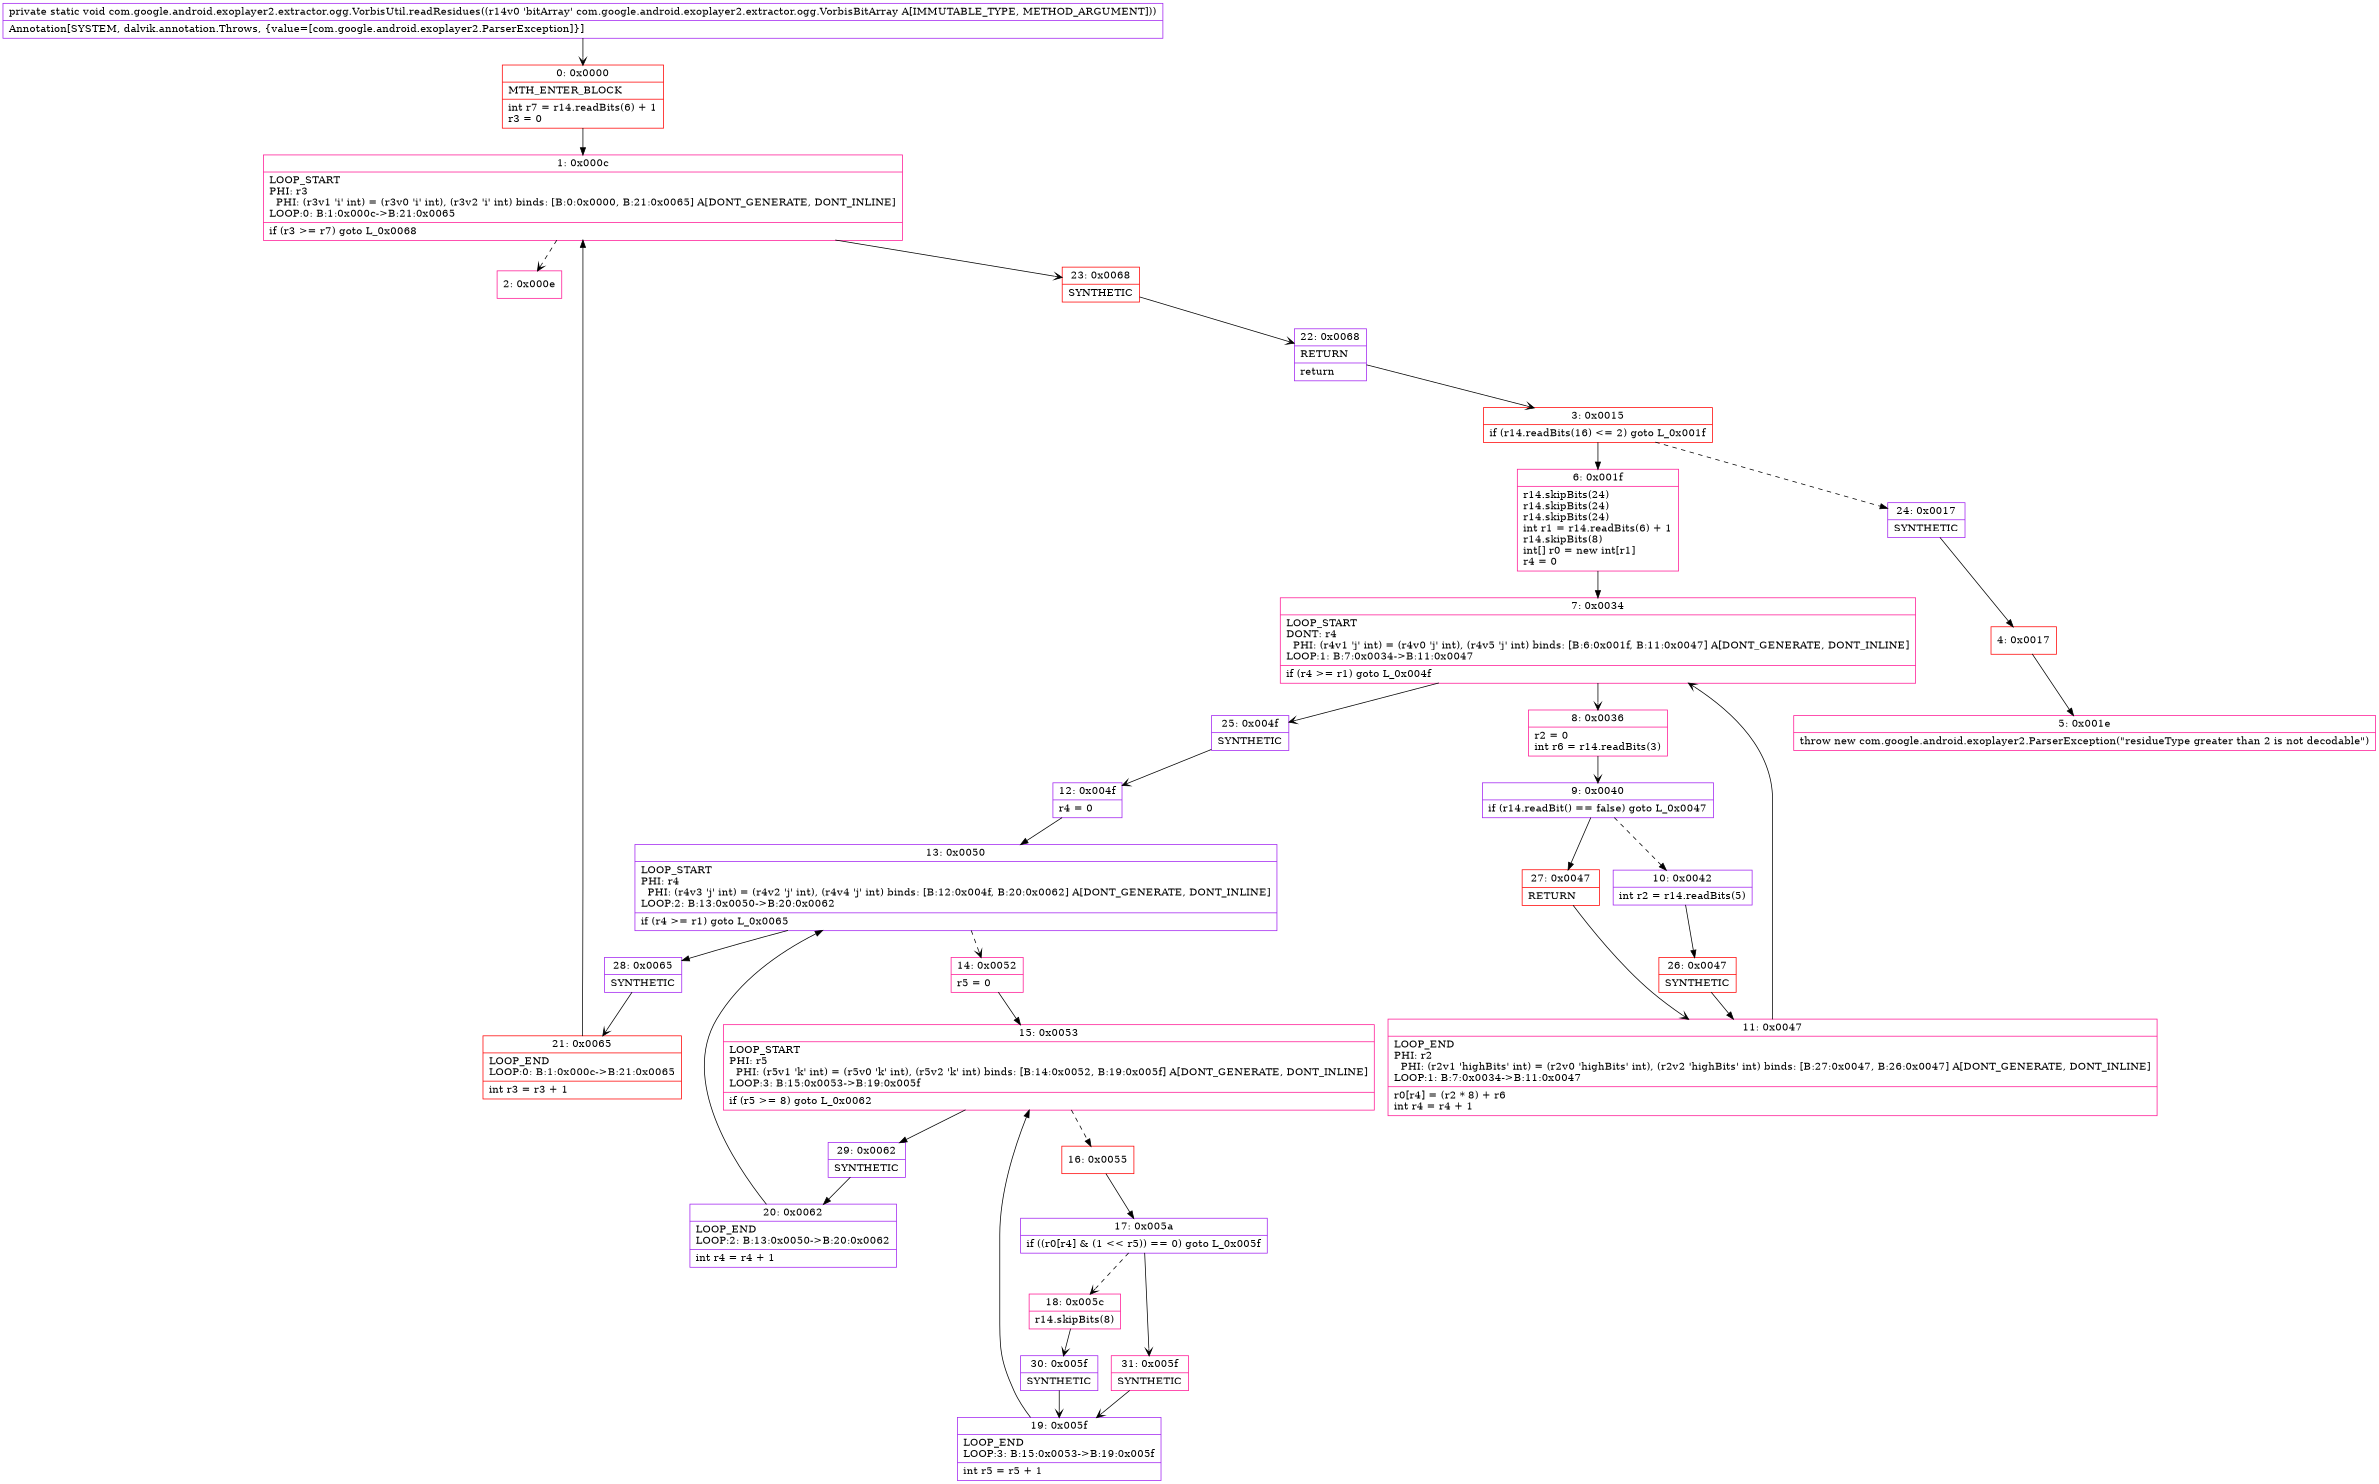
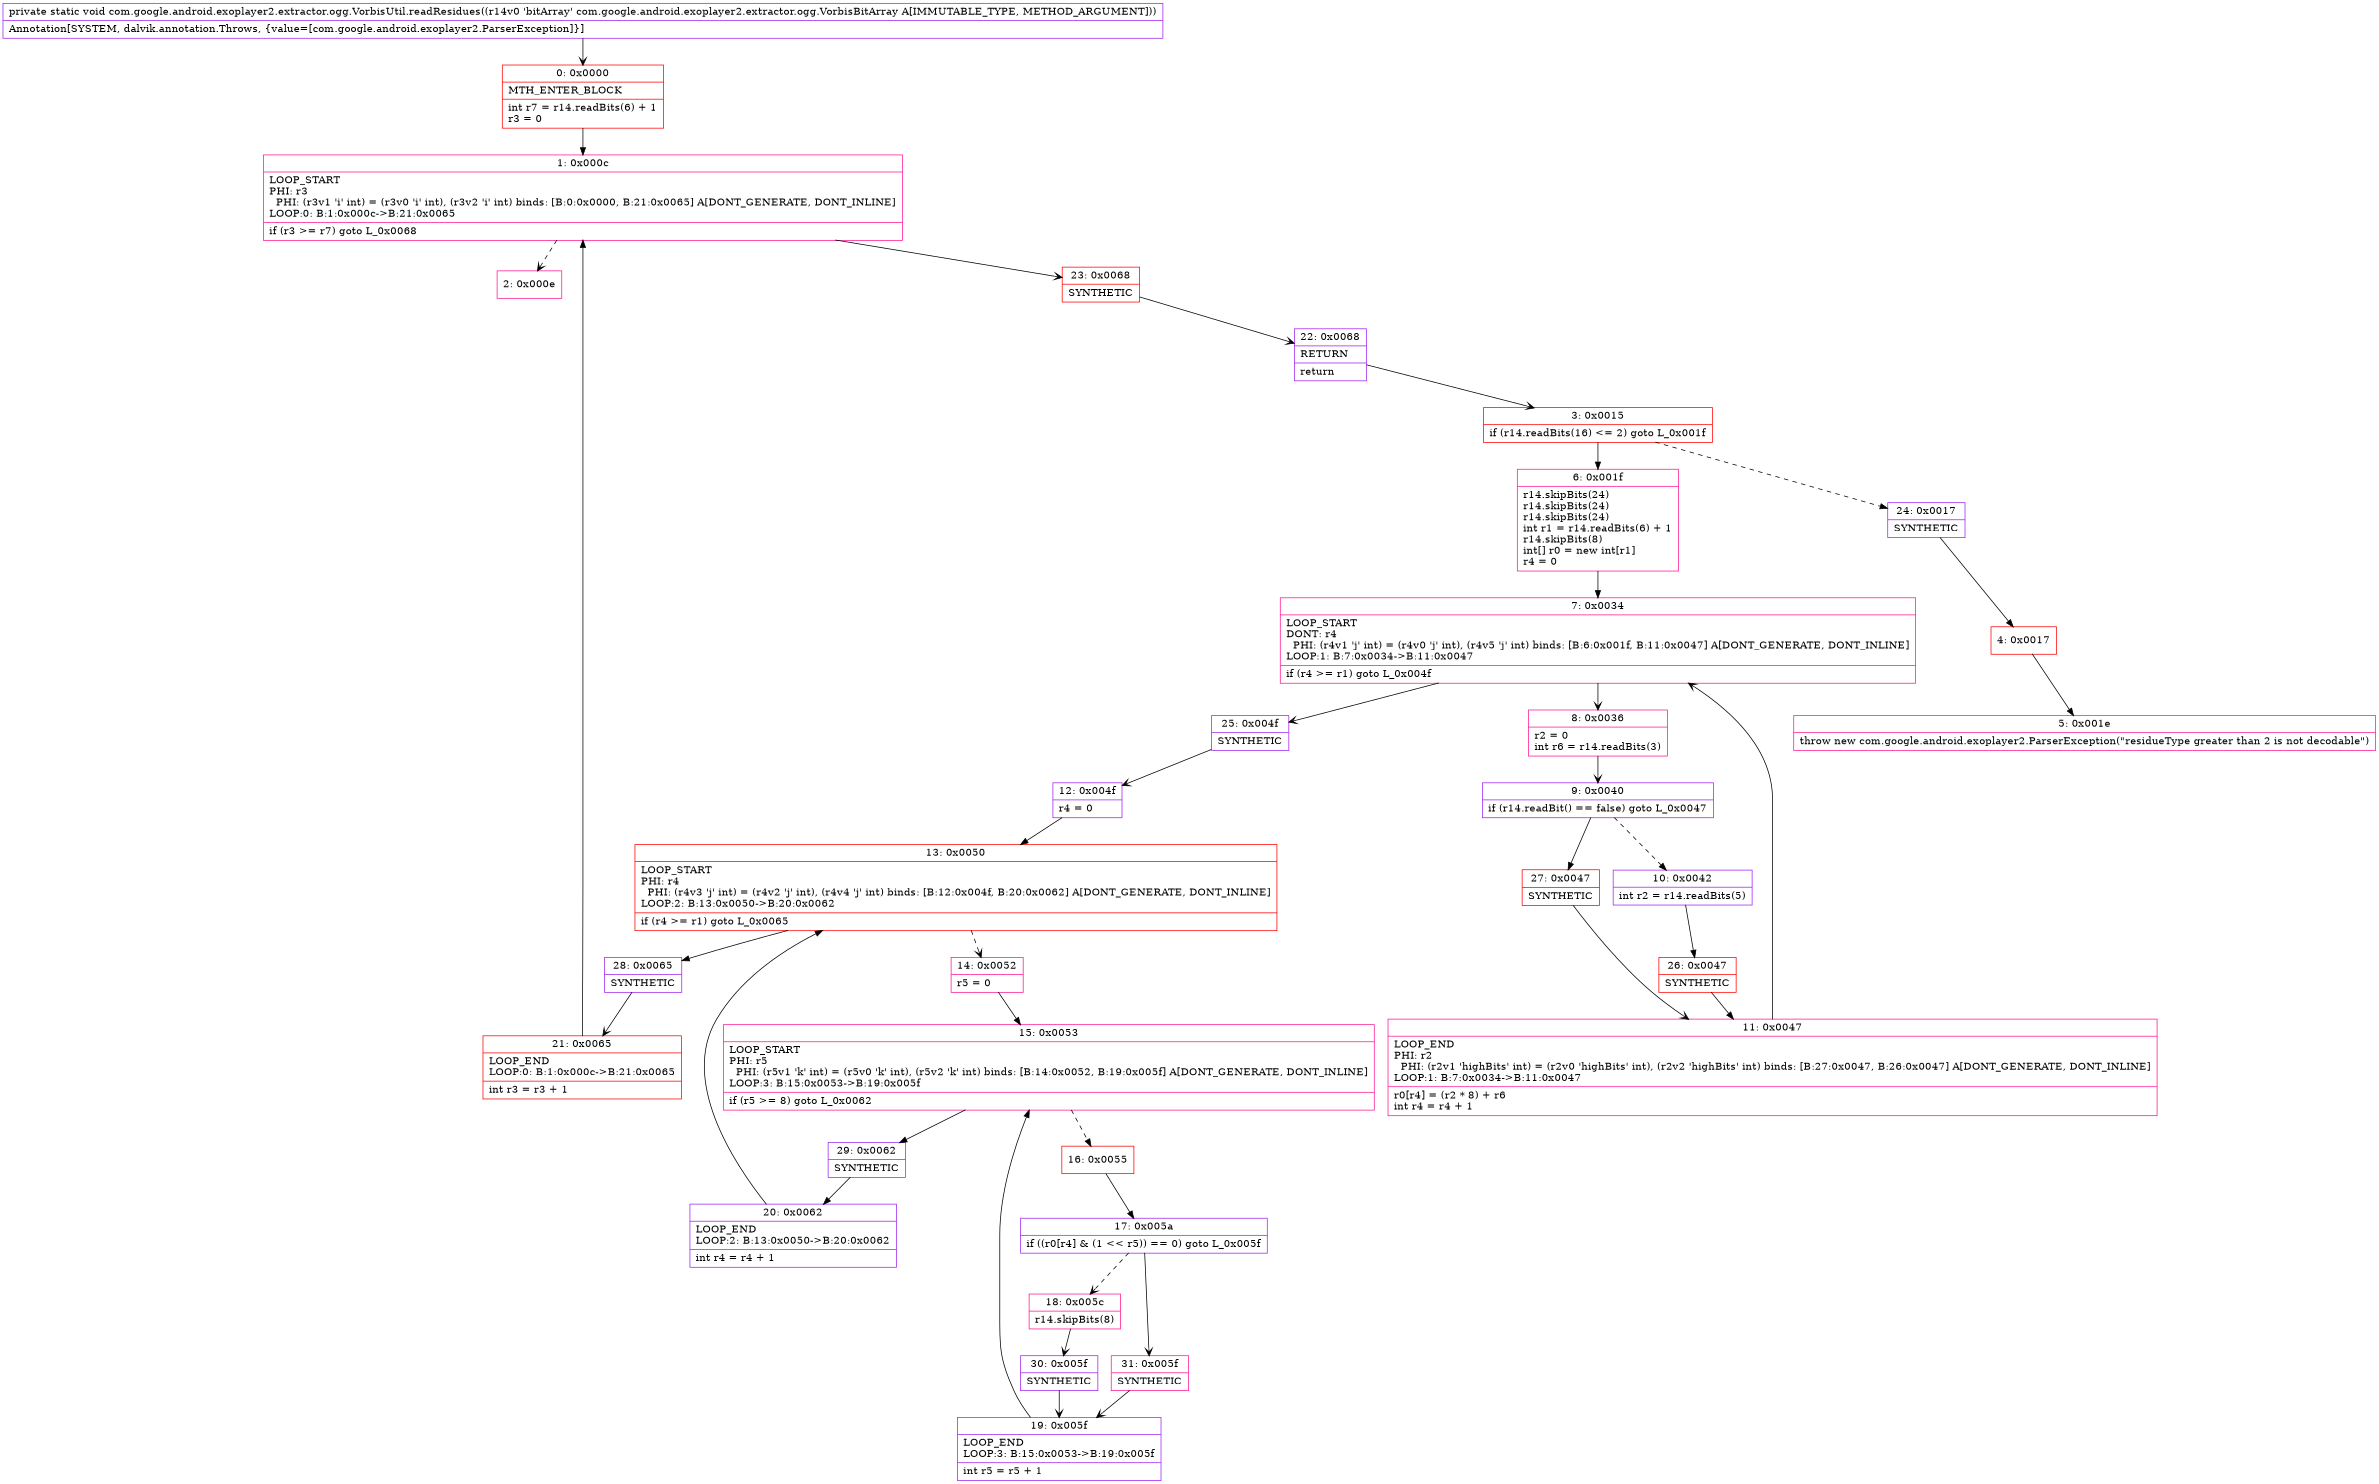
(956, 888) -> (956, 888)
(1552, 896) -> (1561, 896)
